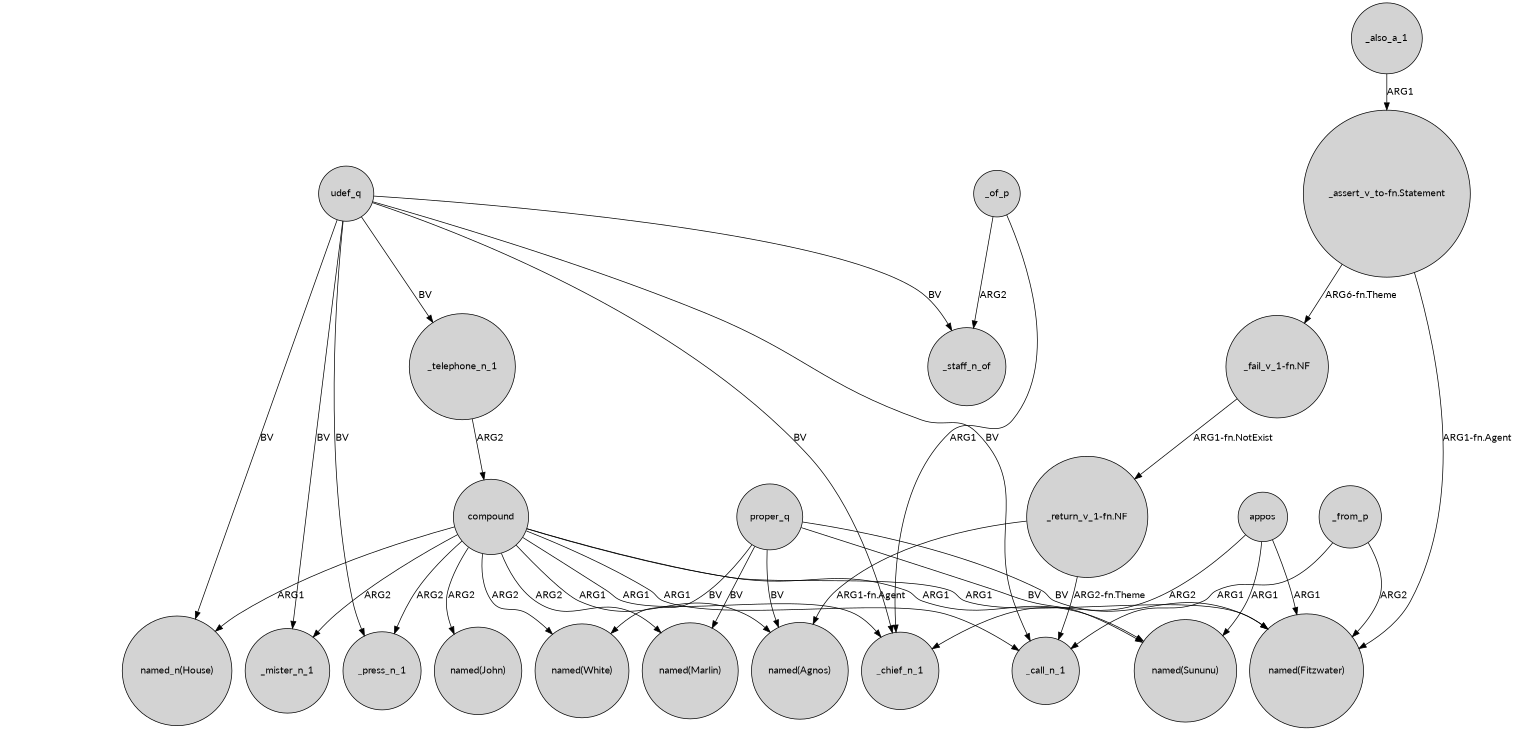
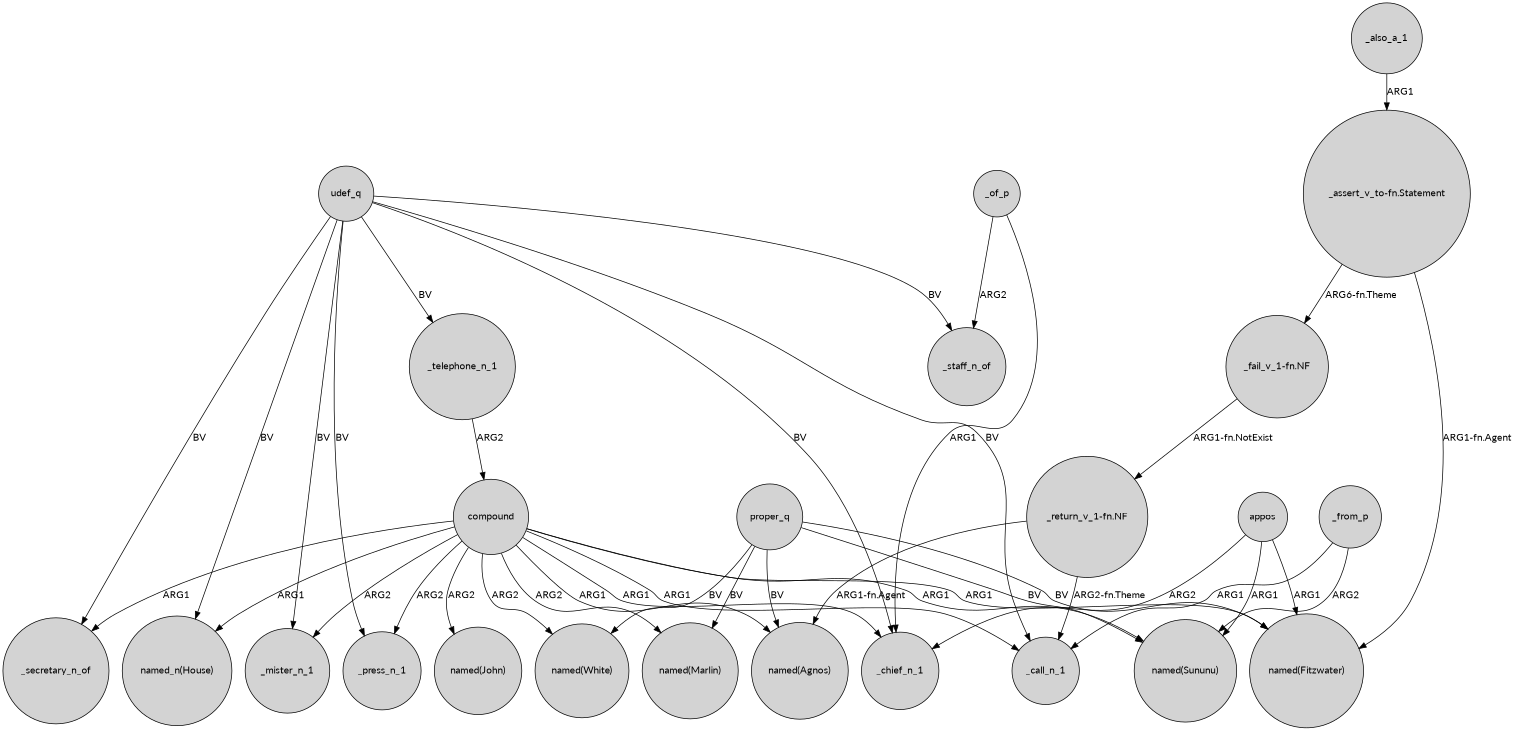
(1381, 589) -> (1302, 611)
none -> (56, 671)
